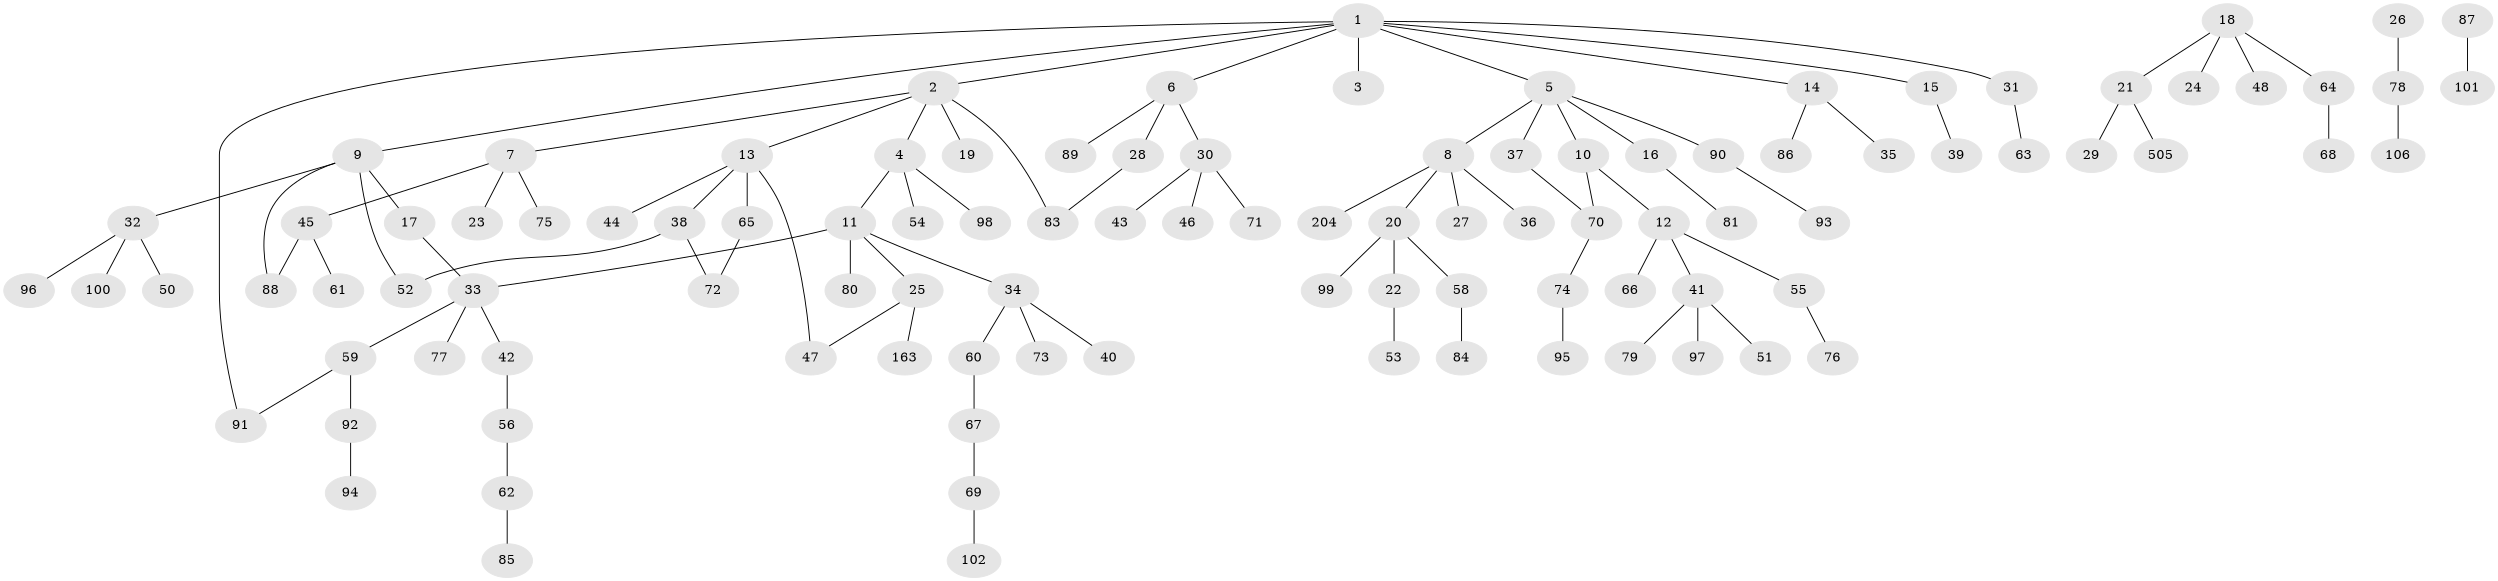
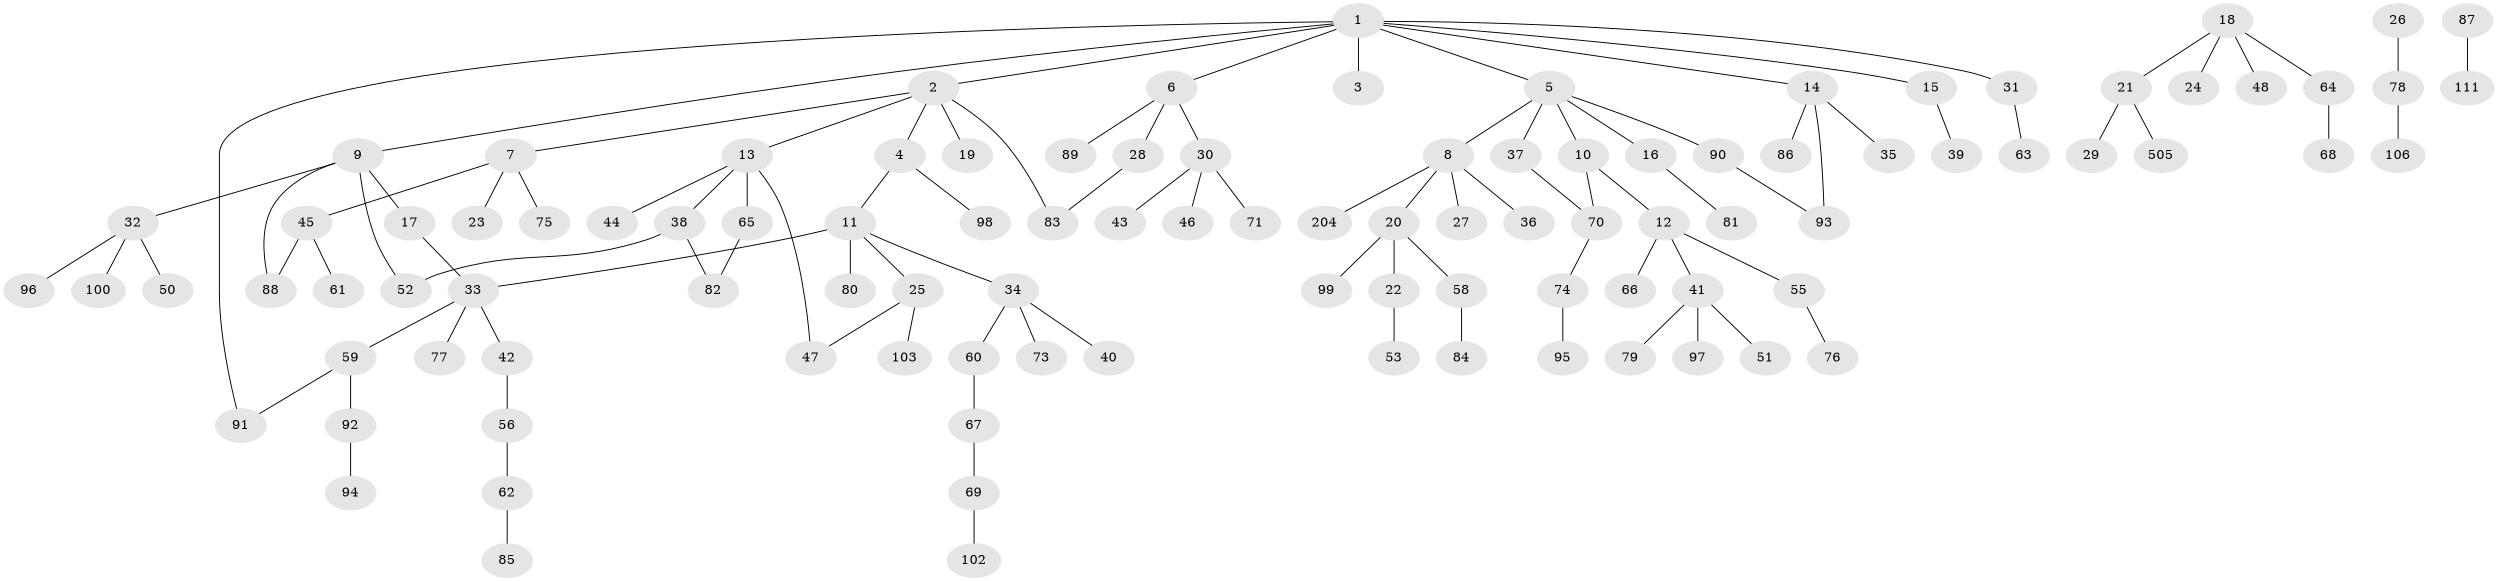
(2468, 88) -> (2468, 88)
none -> (1821, 155)
(918, 223) -> none
(713, 291) -> (713, 291)
(905, 358) -> (905, 358)
